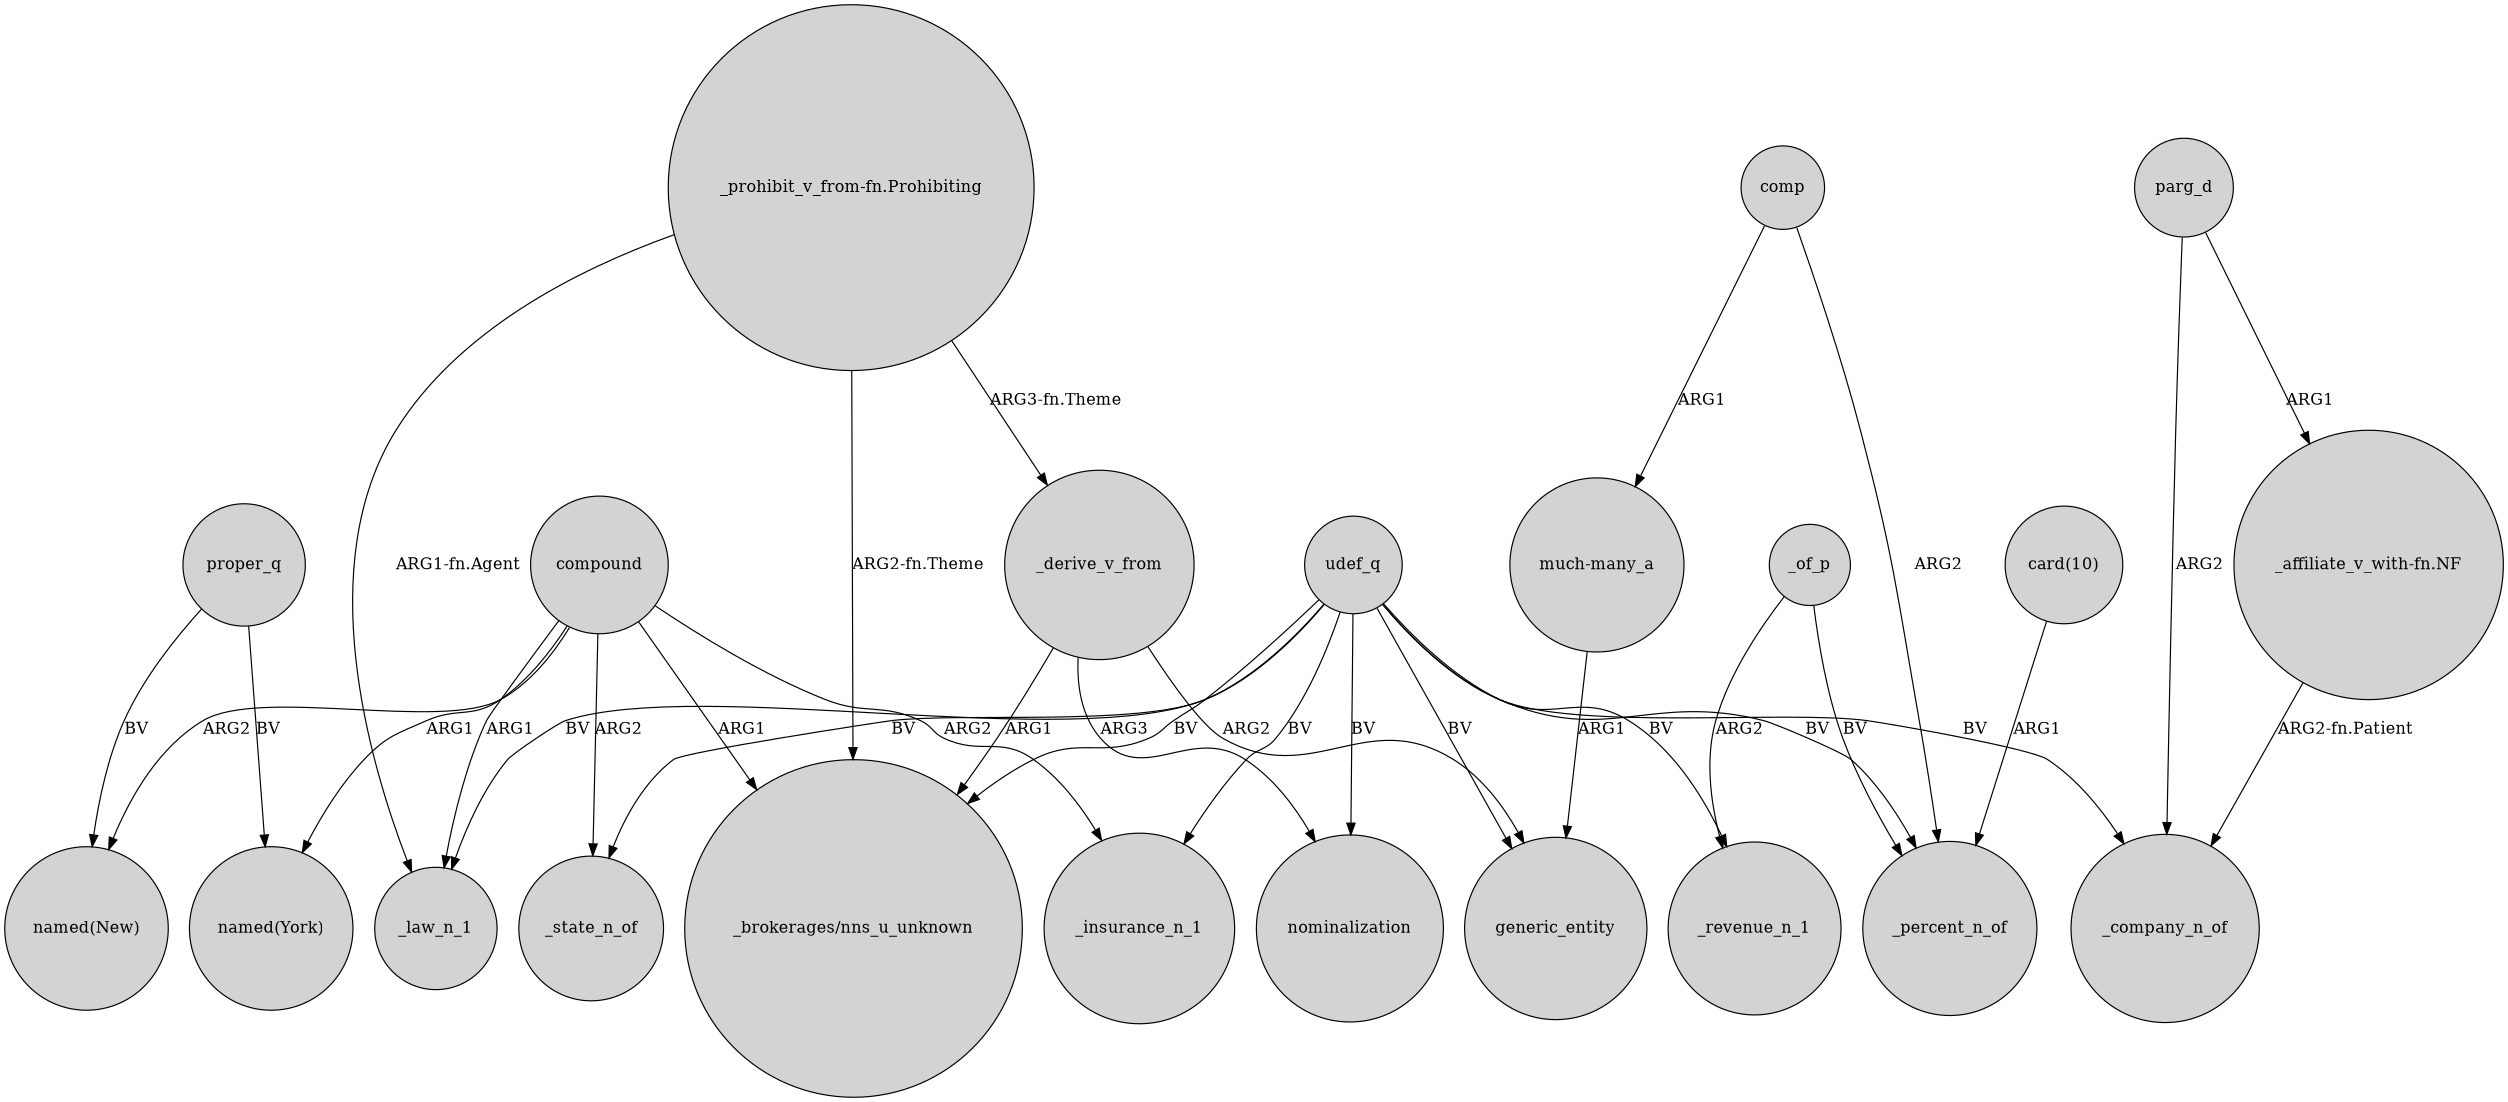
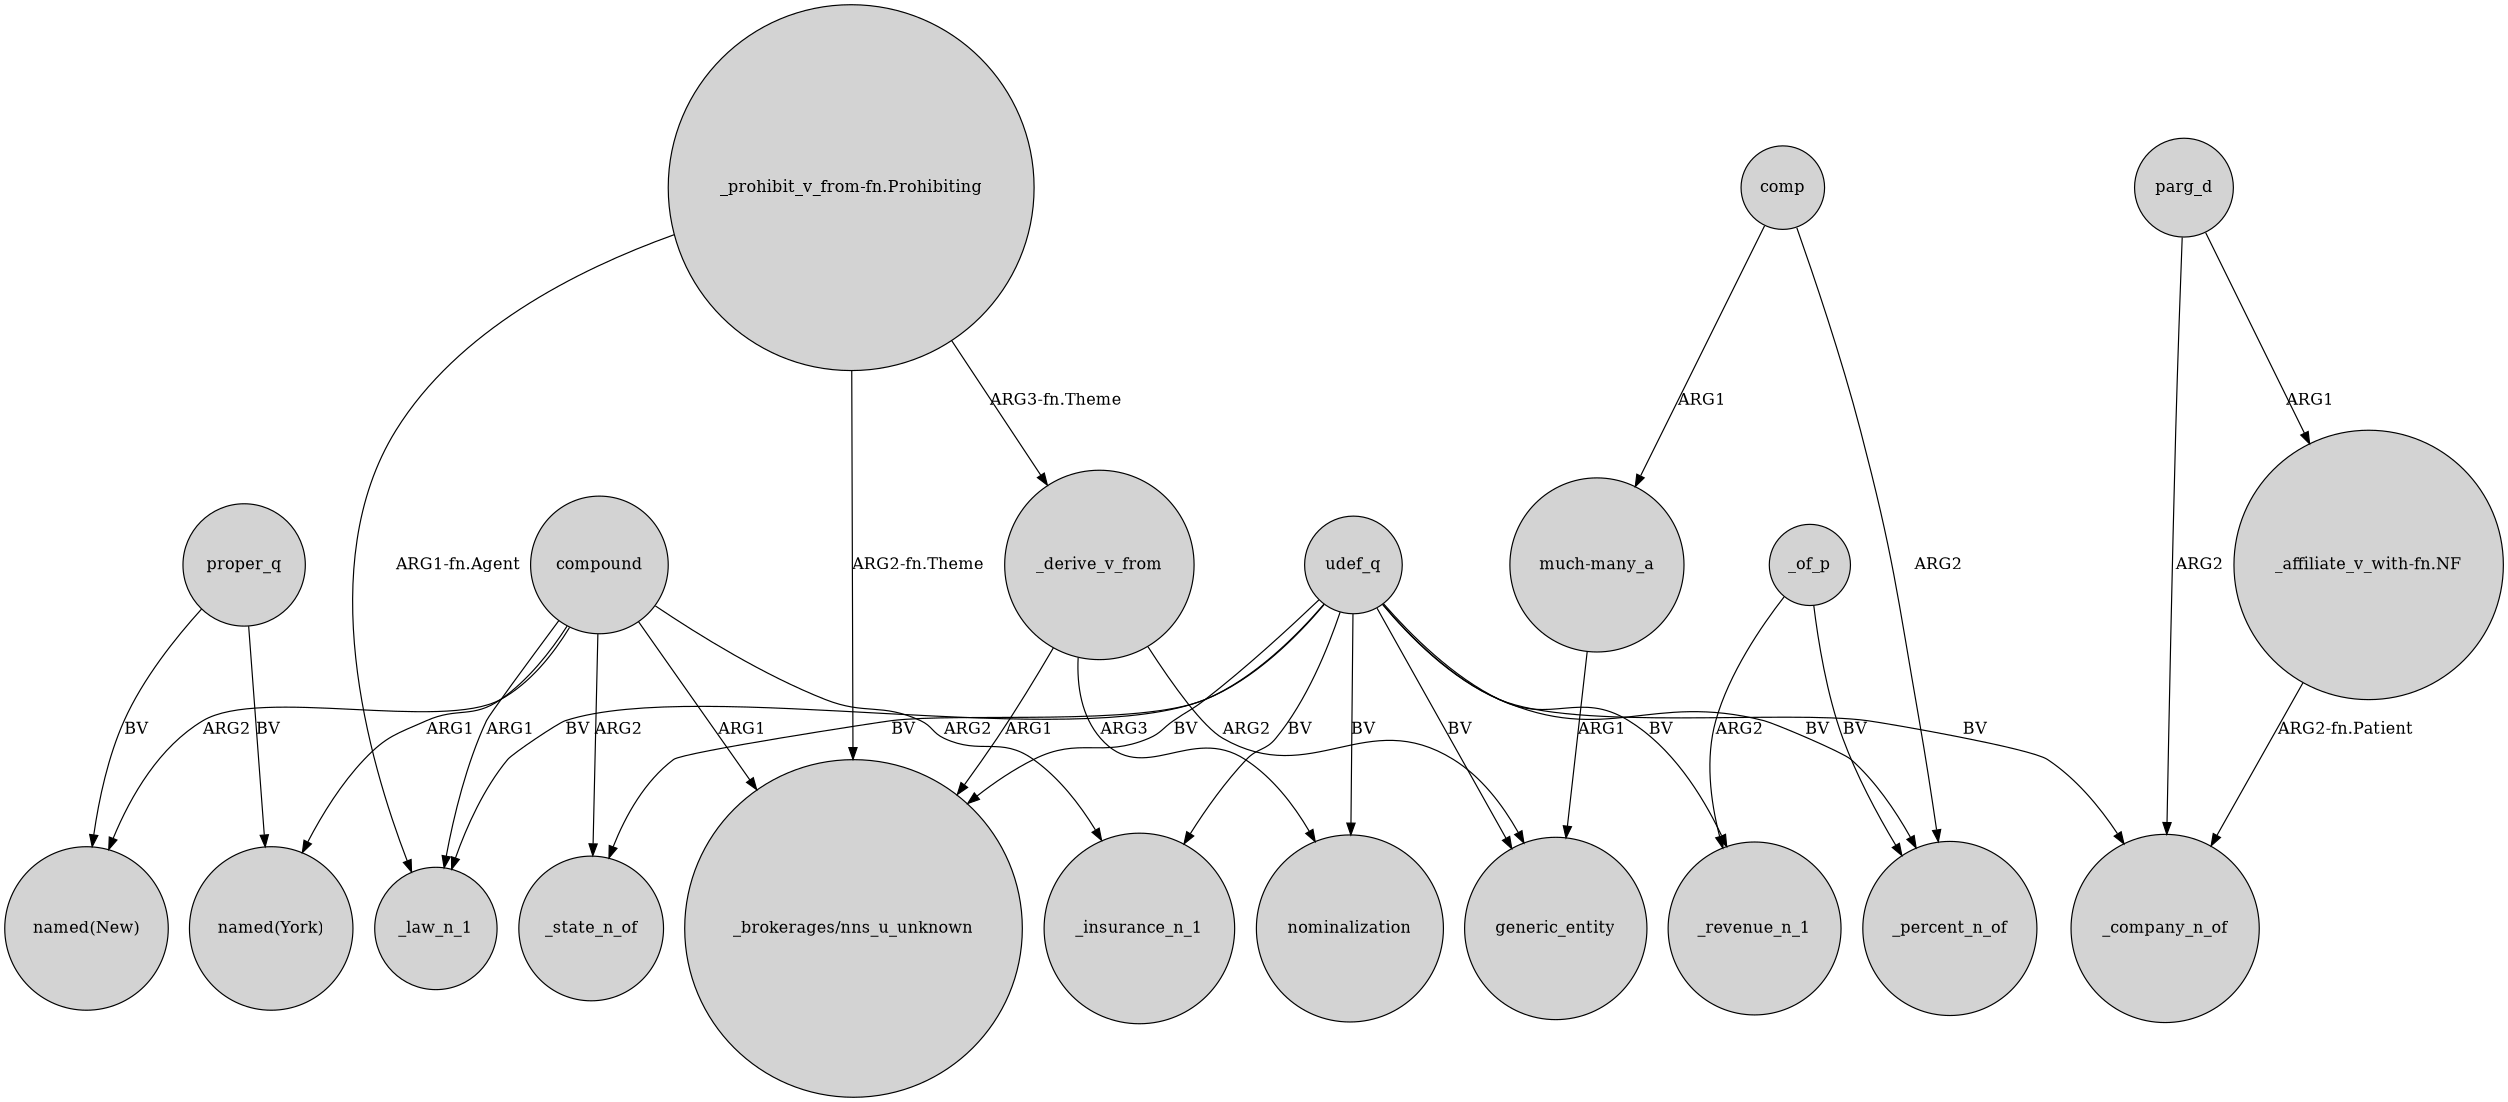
(2064, 565) -> none
